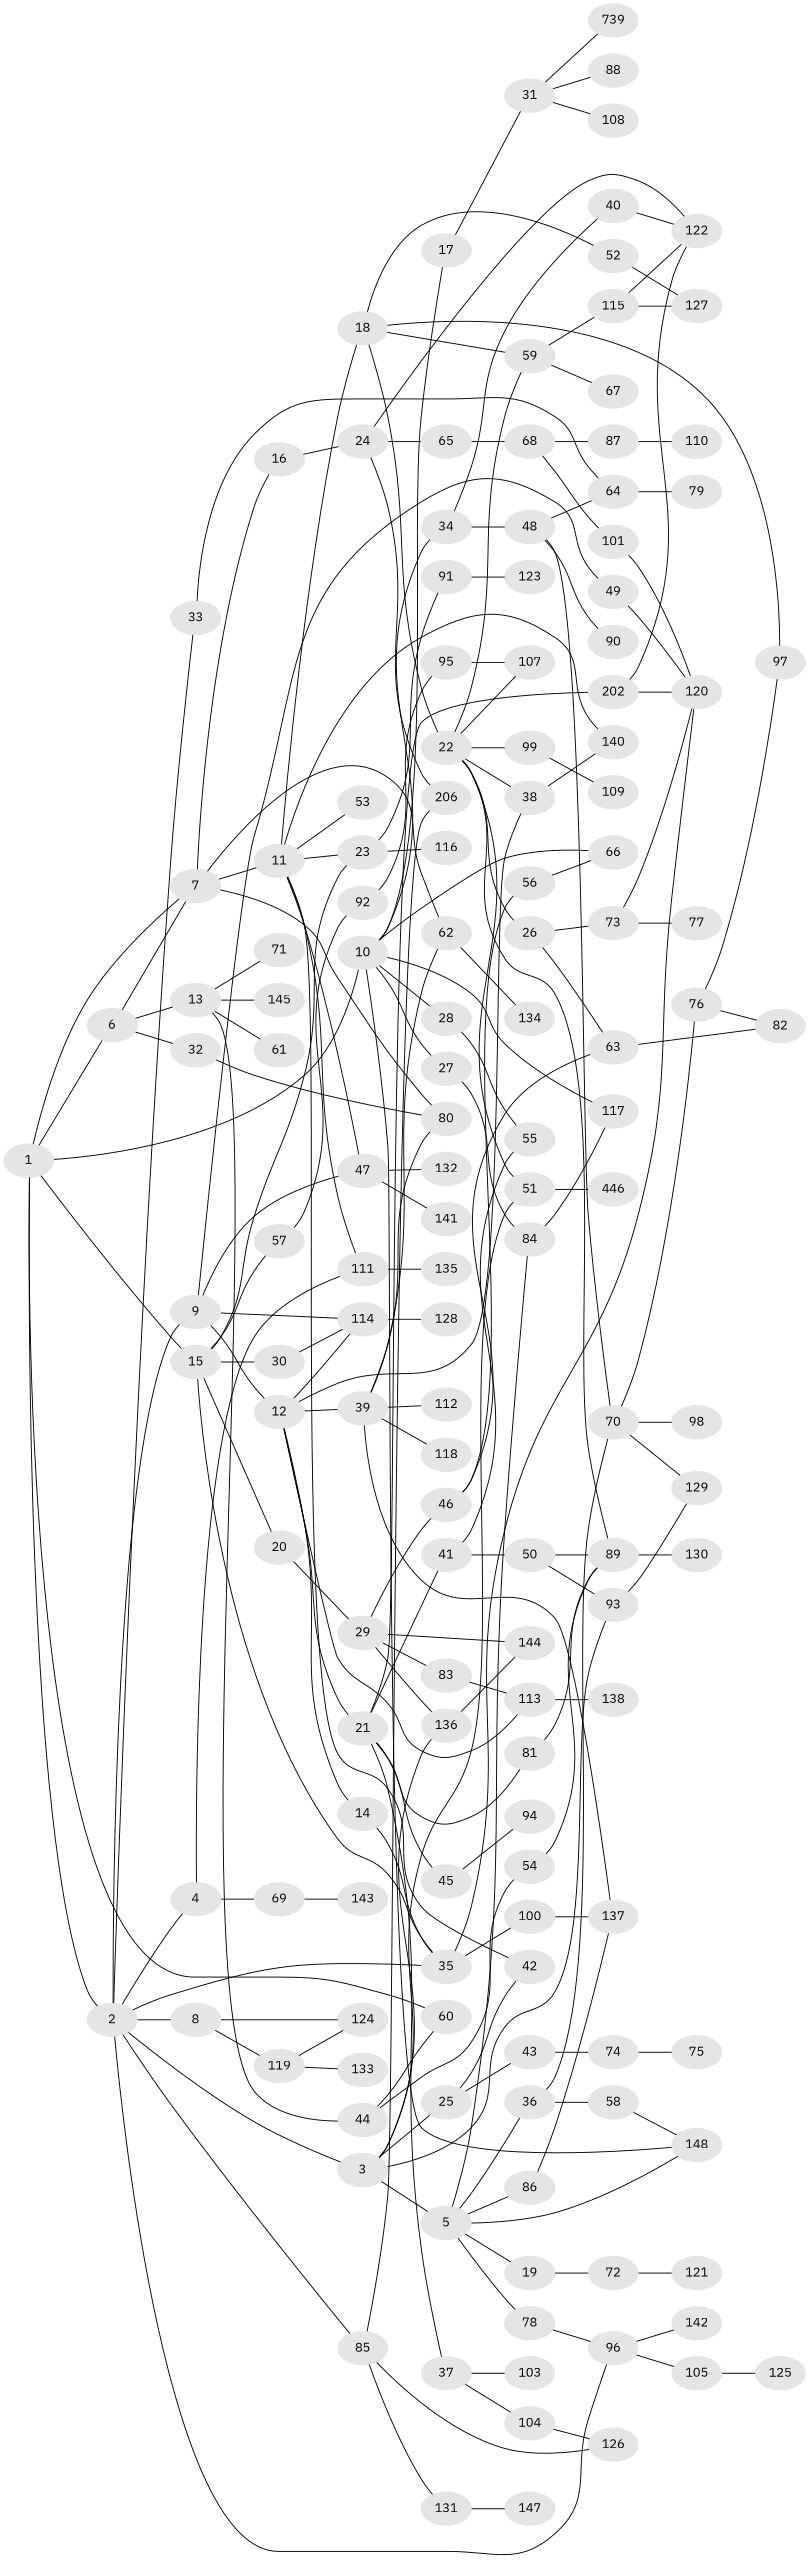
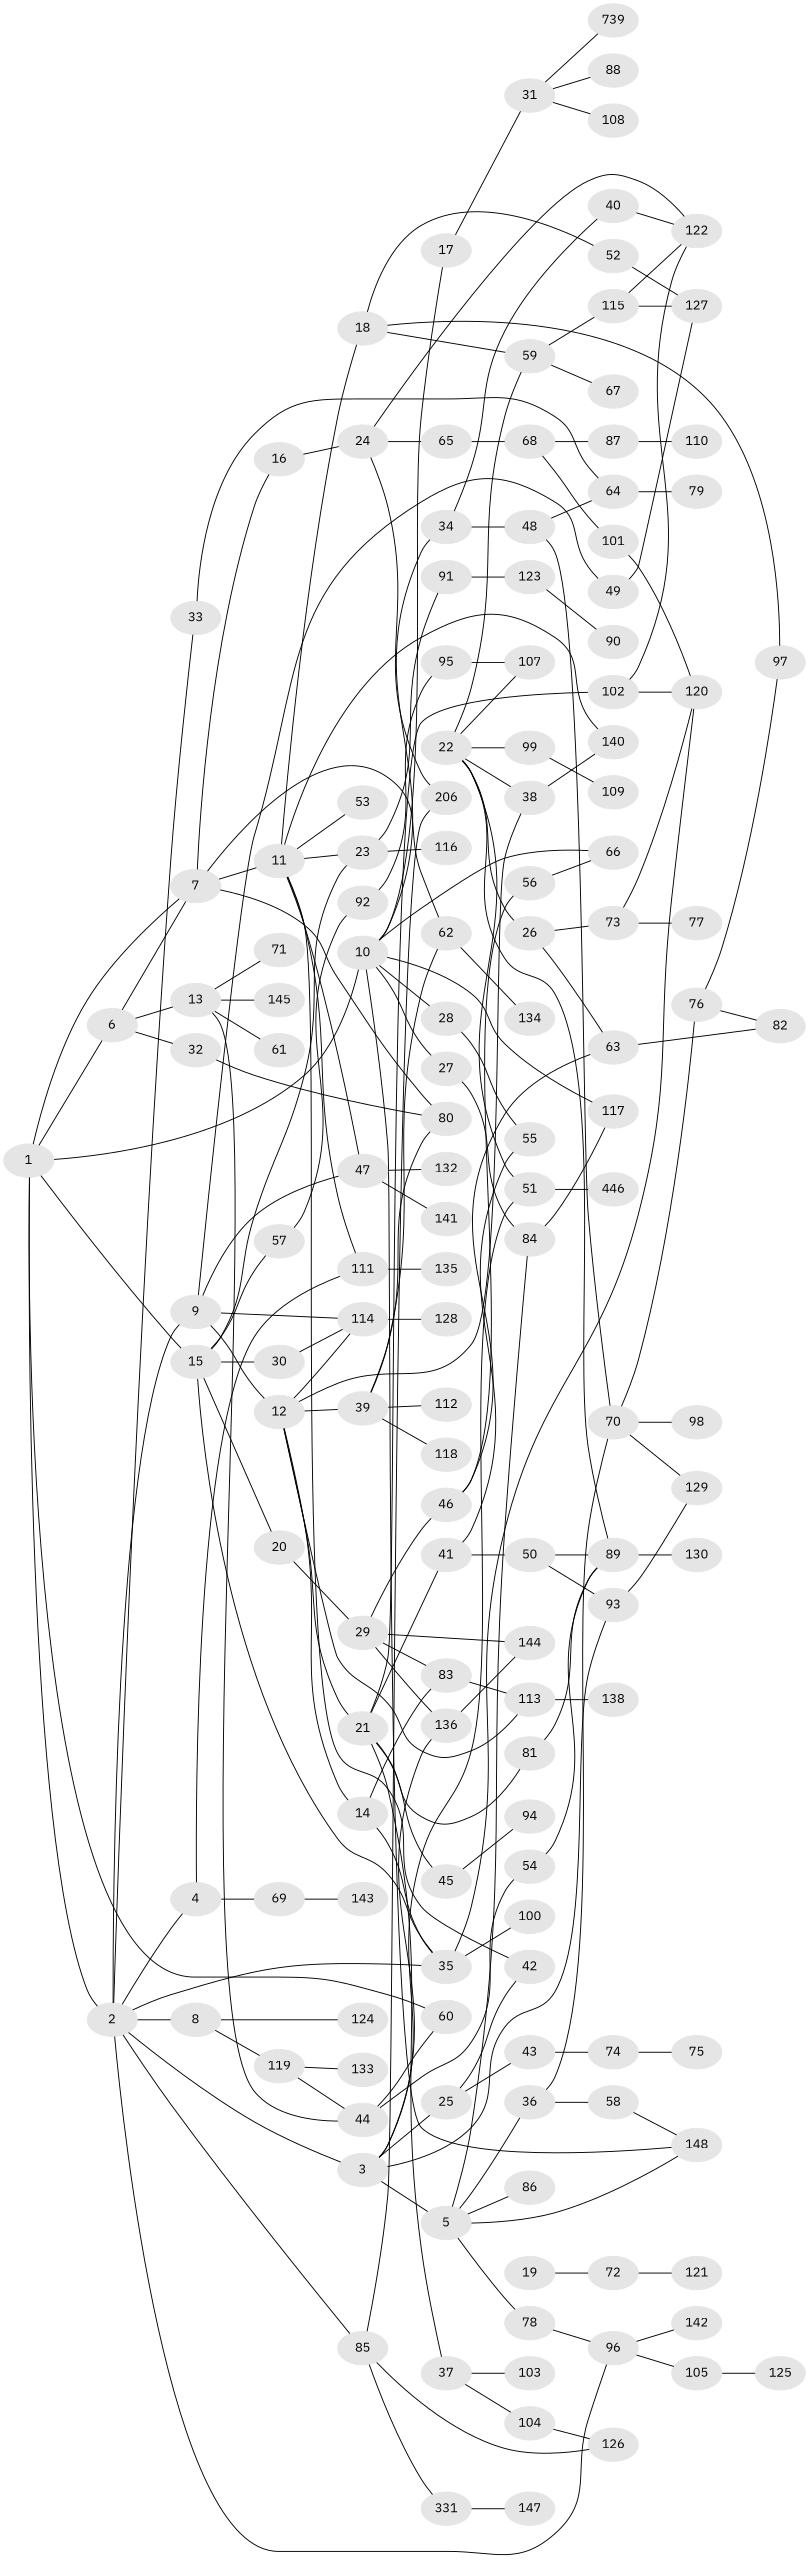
(401, 539) -> none
(571, 584) -> (571, 609)
(658, 641) -> (668, 433)
(613, 692) -> (613, 692)
none -> (407, 1722)
(613, 1917) -> none
(321, 2043) -> (321, 2093)
(488, 2248) -> none
(446, 2509) -> (446, 2509)
